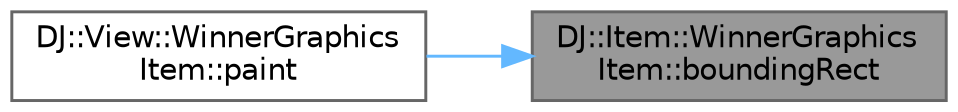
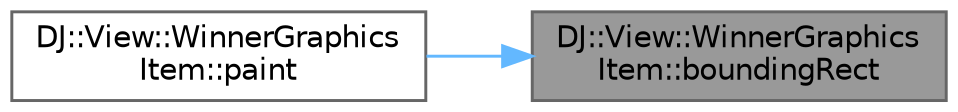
(739, 56) -> (739, 56)
